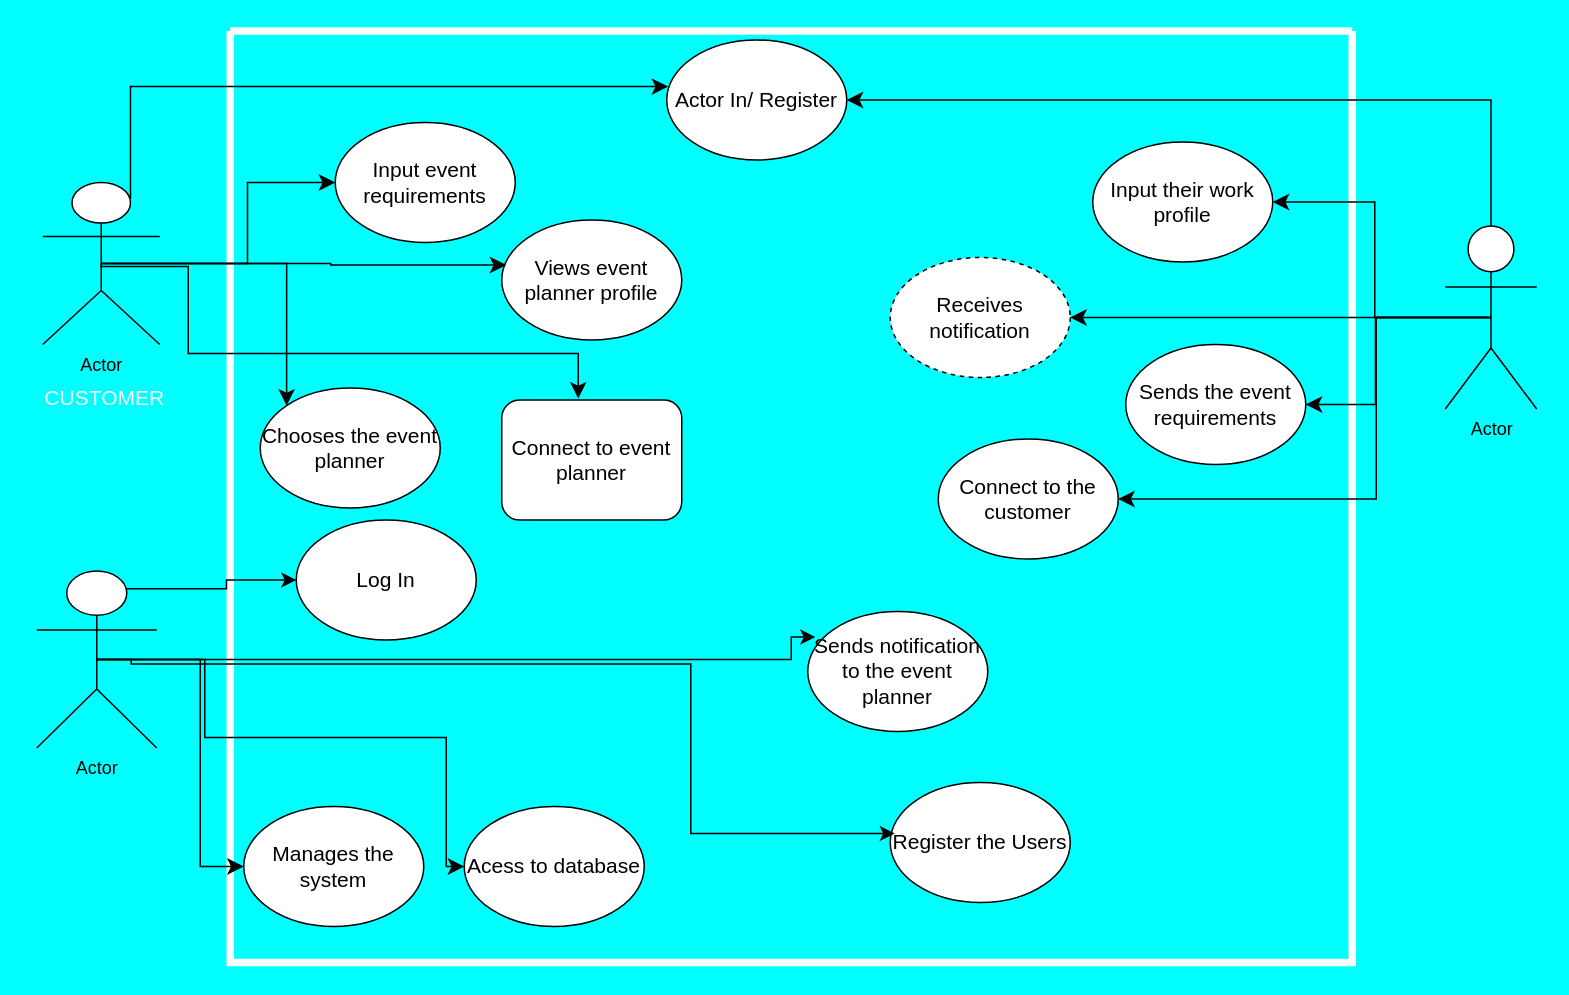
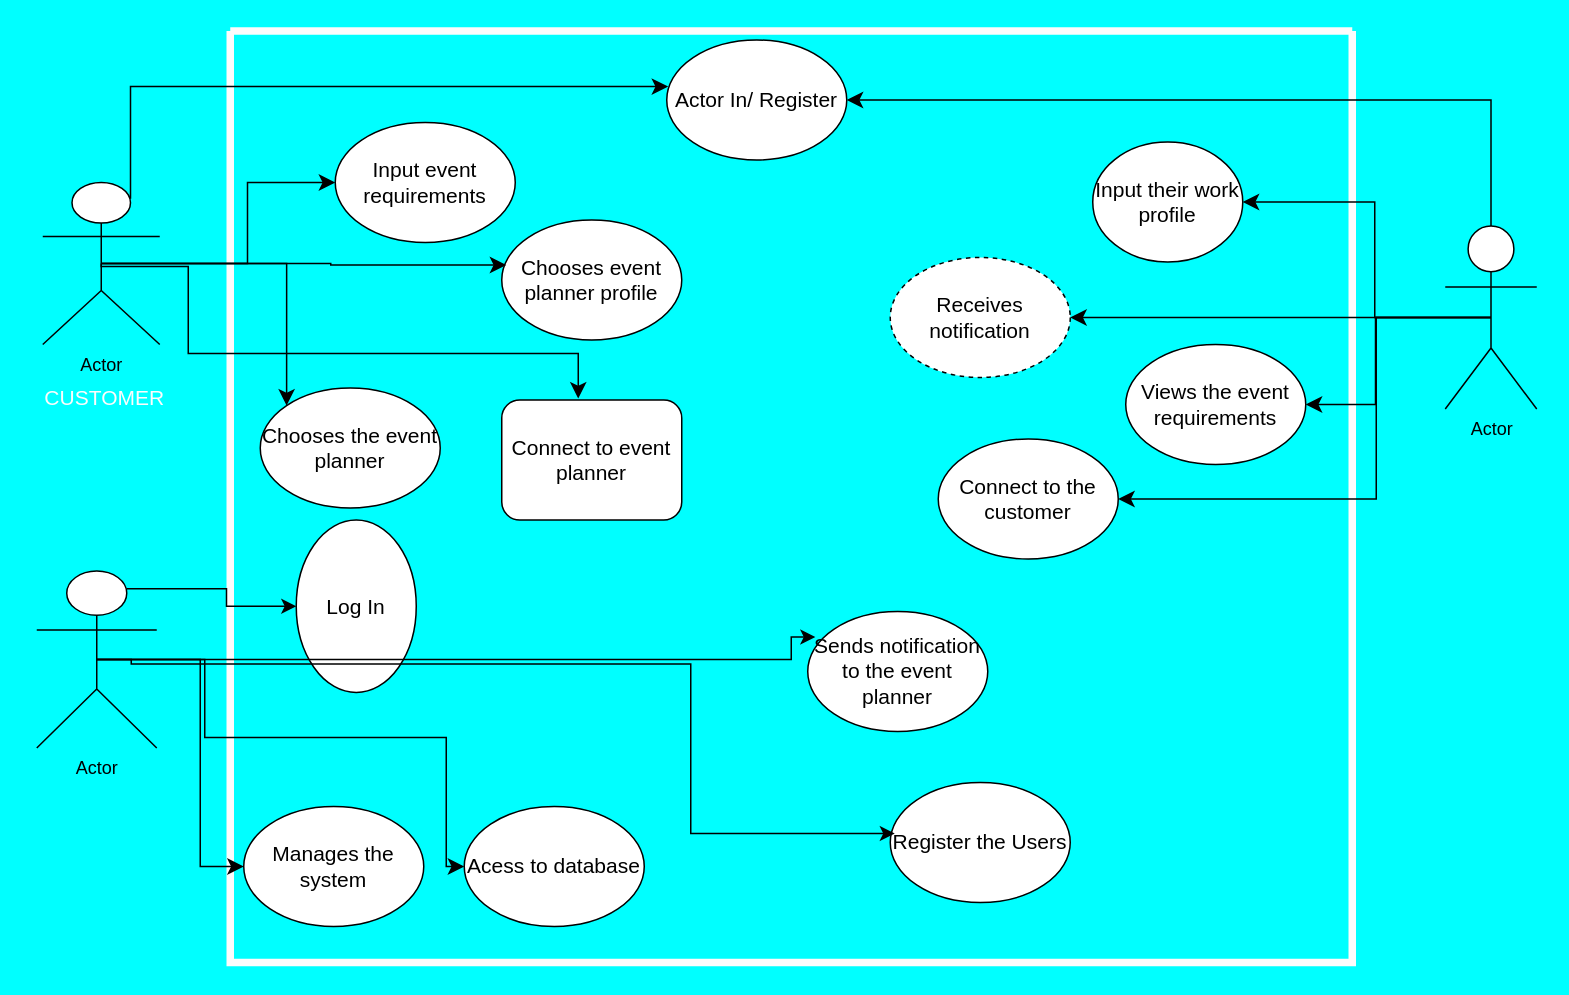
(1183, 202) -> (1168, 202)
(592, 280) -> (592, 280)
(1216, 404) -> (1216, 404)
(386, 580) -> (356, 606)
